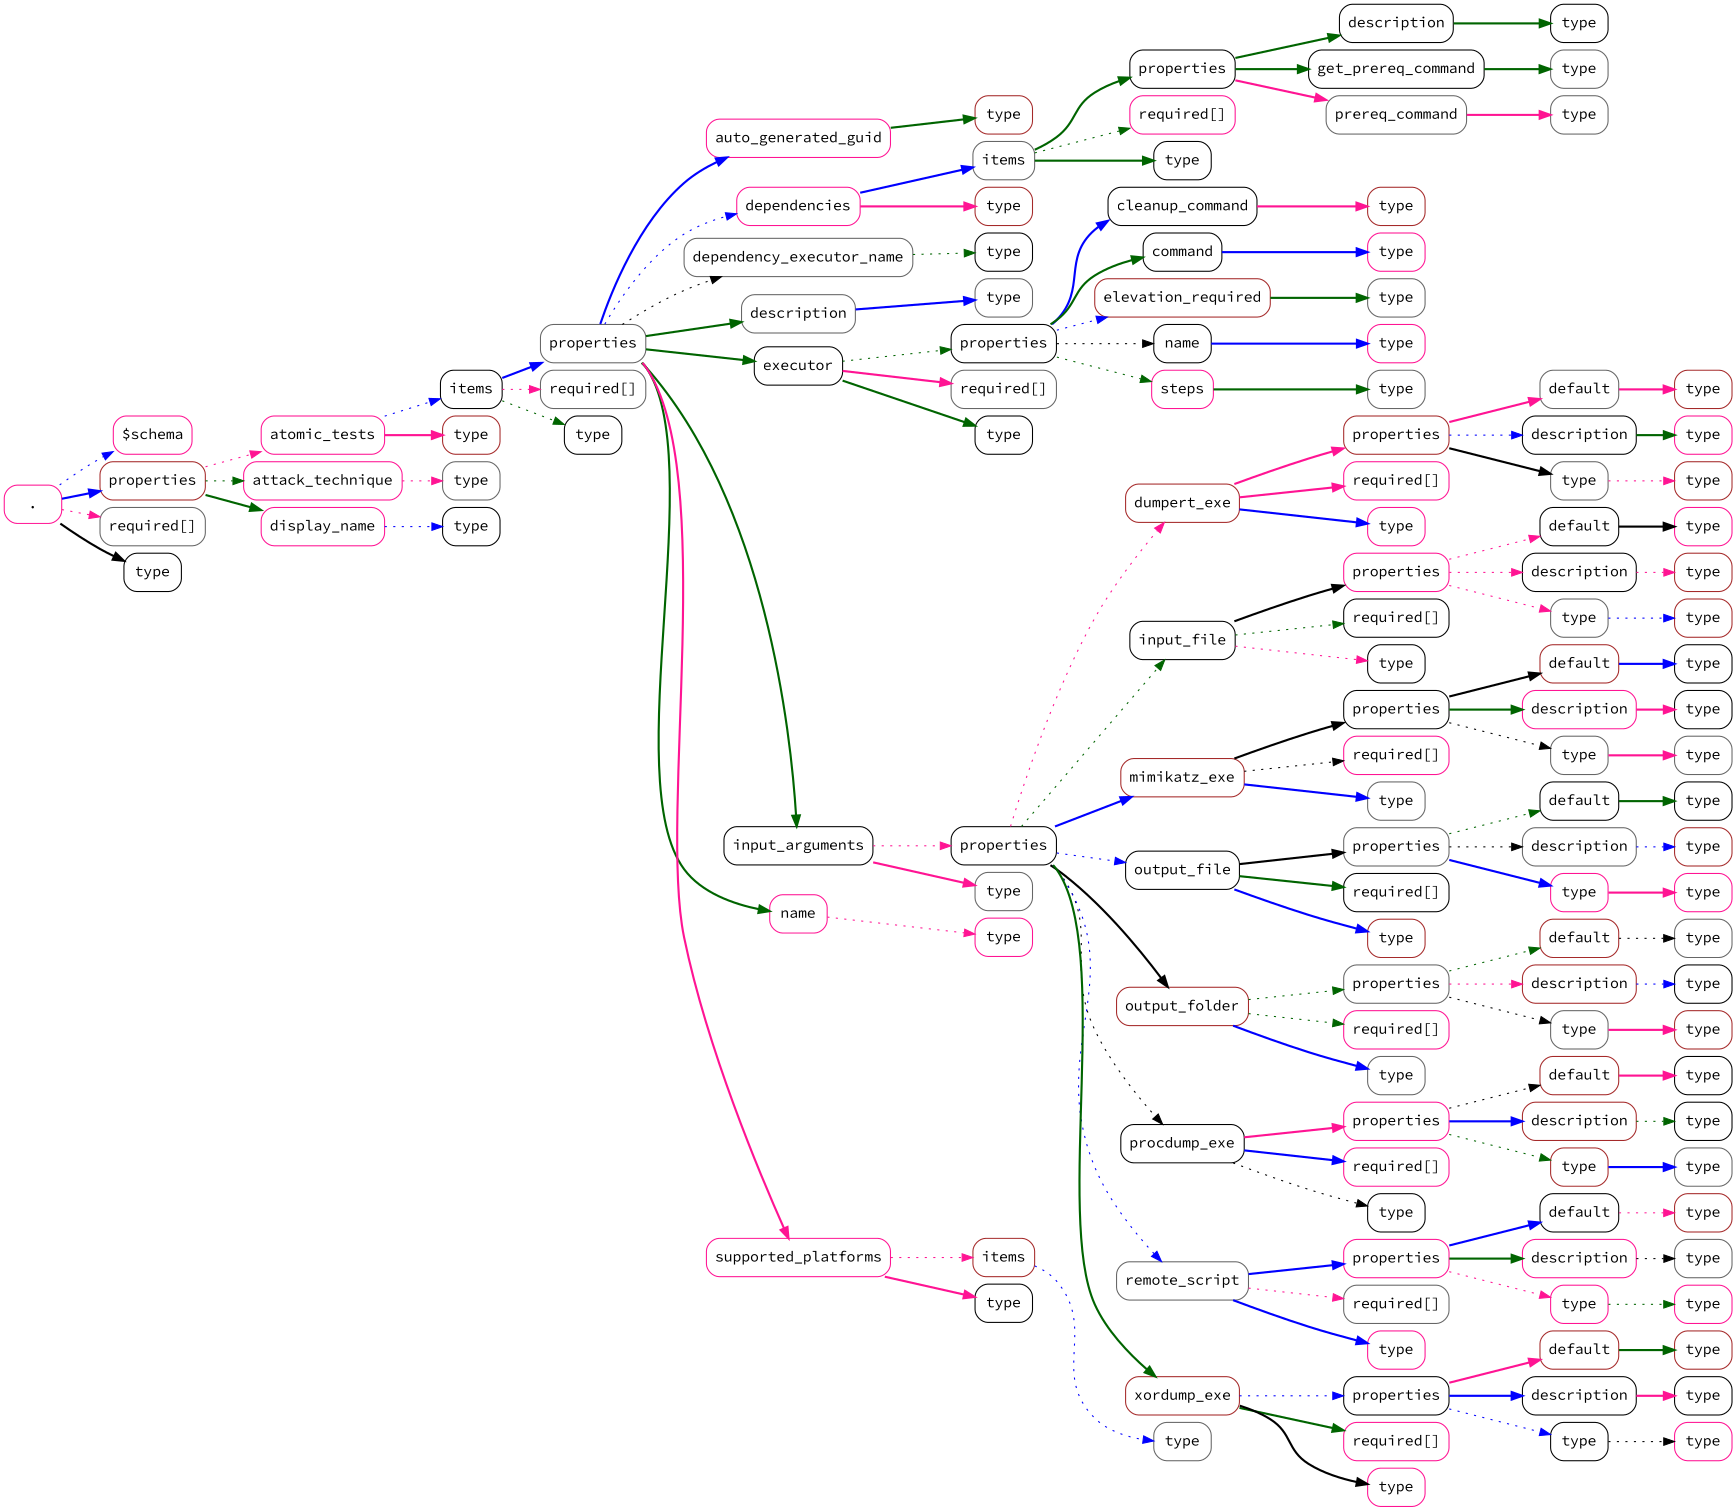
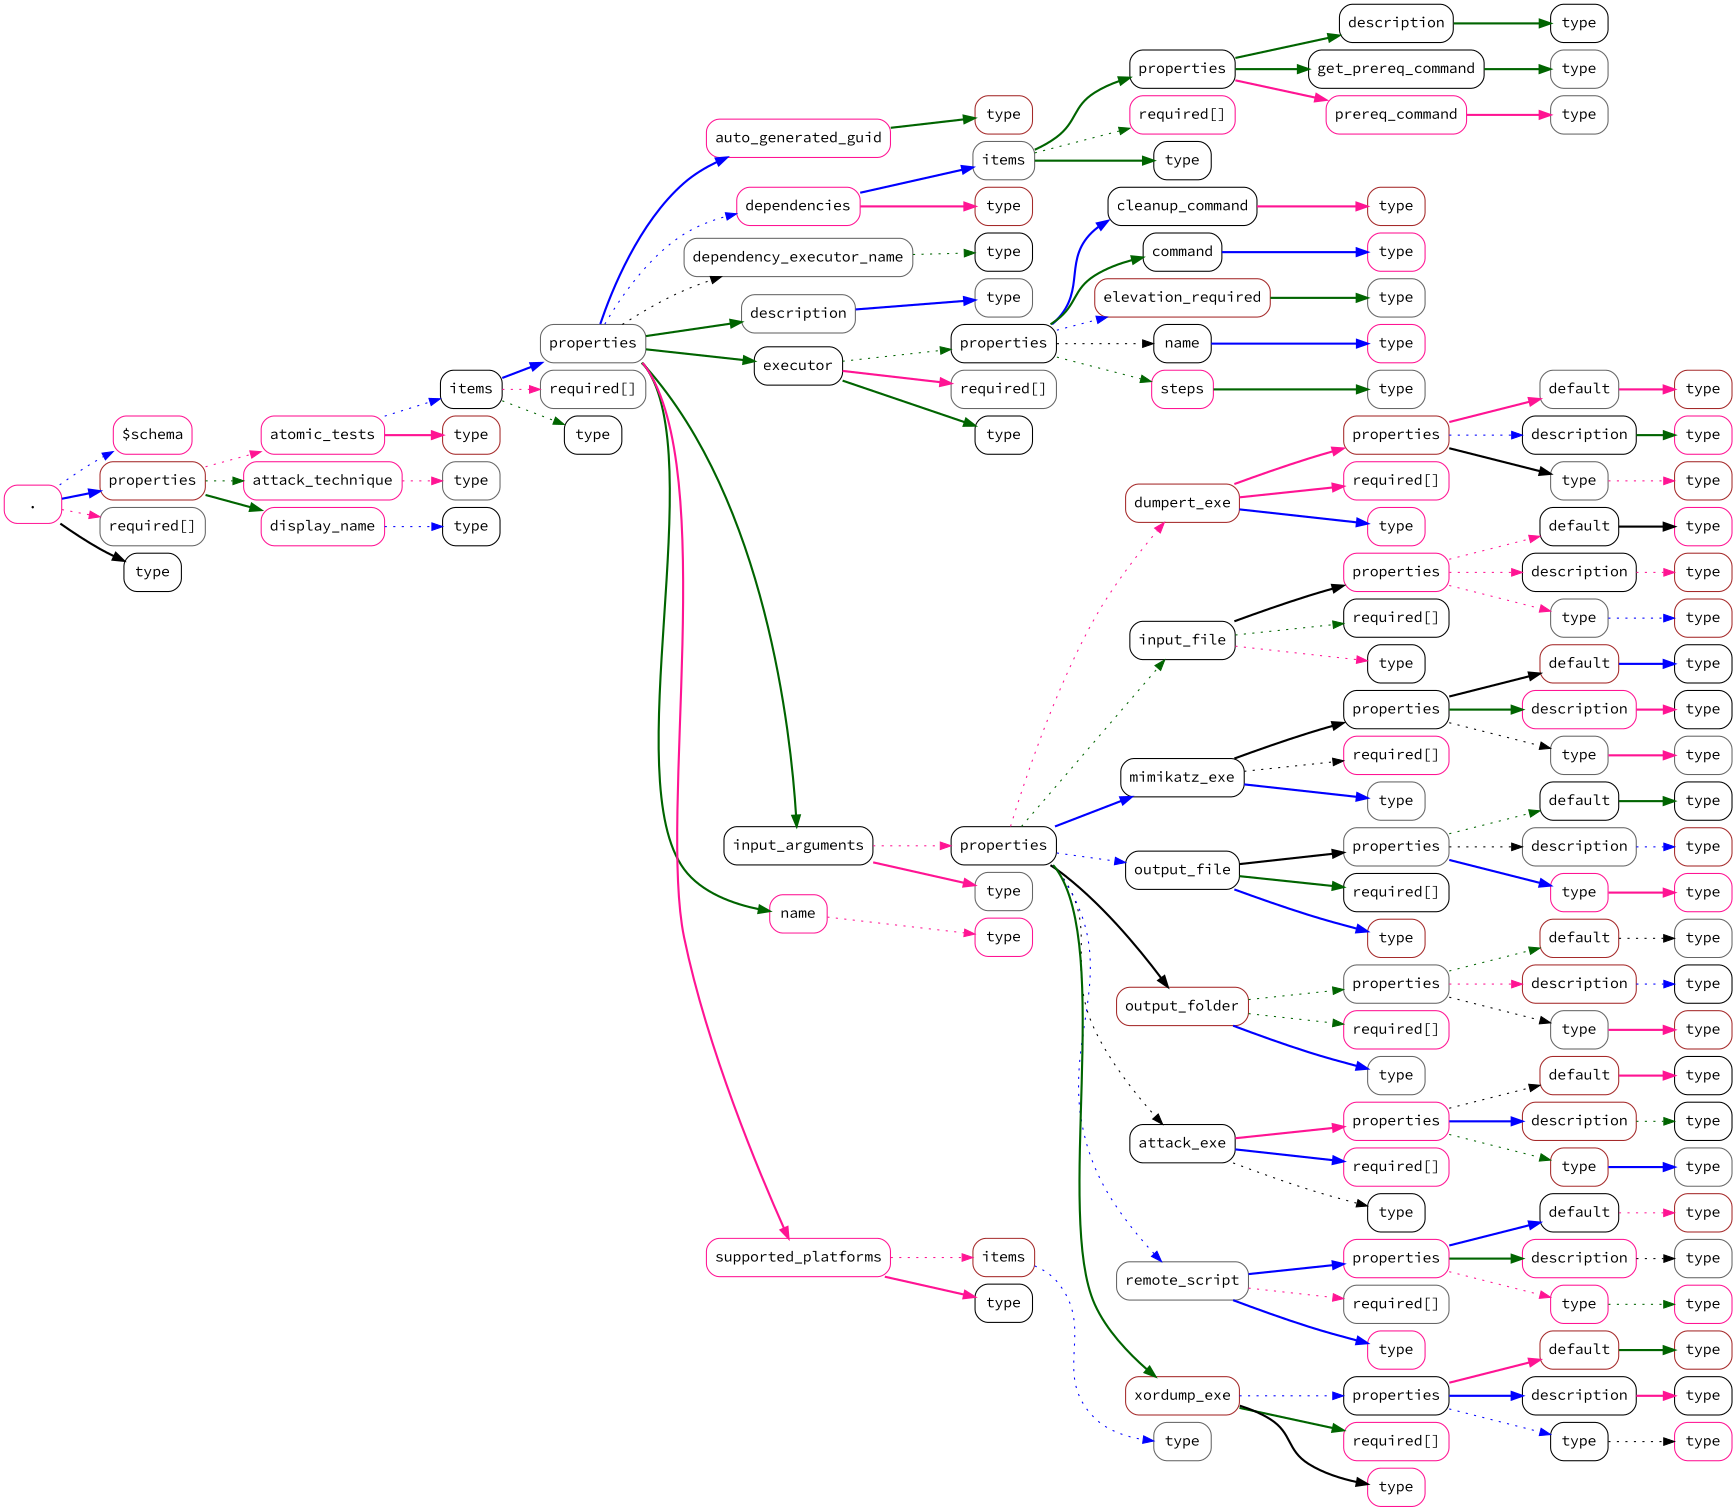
(1396, 115) -> (1396, 115)
(1183, 778) -> (1183, 778)
(1183, 1144) -> (1183, 1144)
